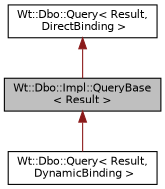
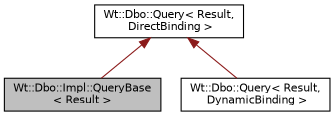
(83, 137) -> (217, 62)
